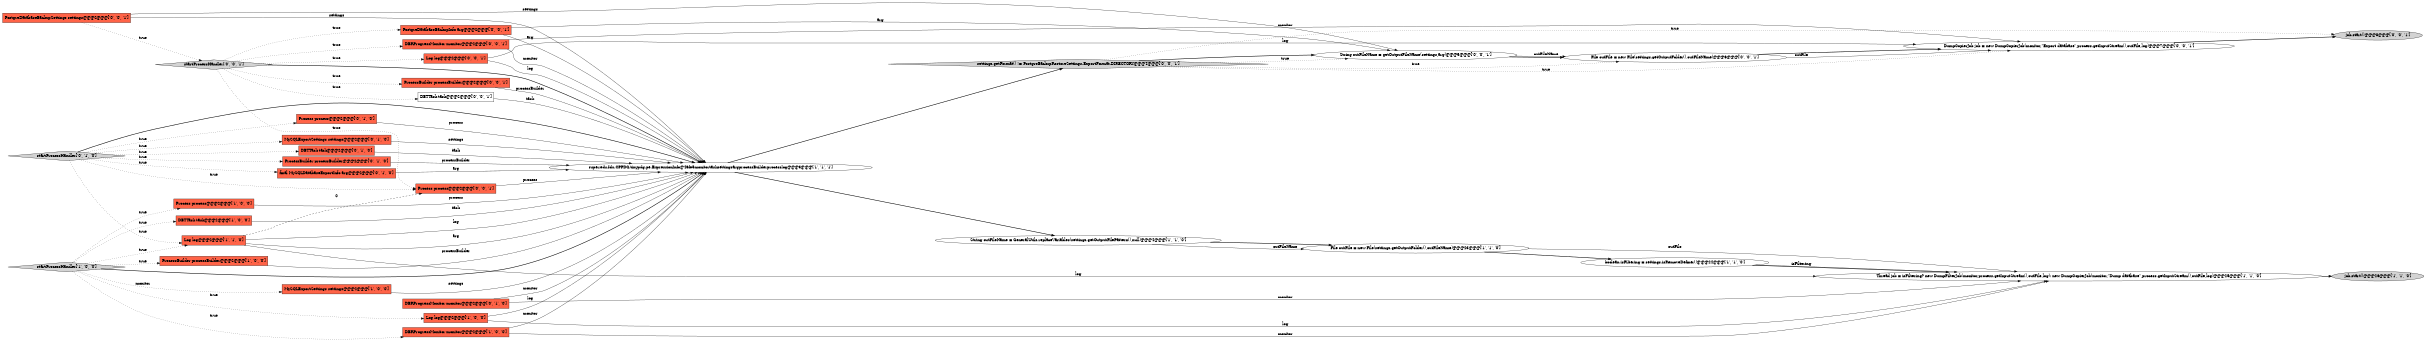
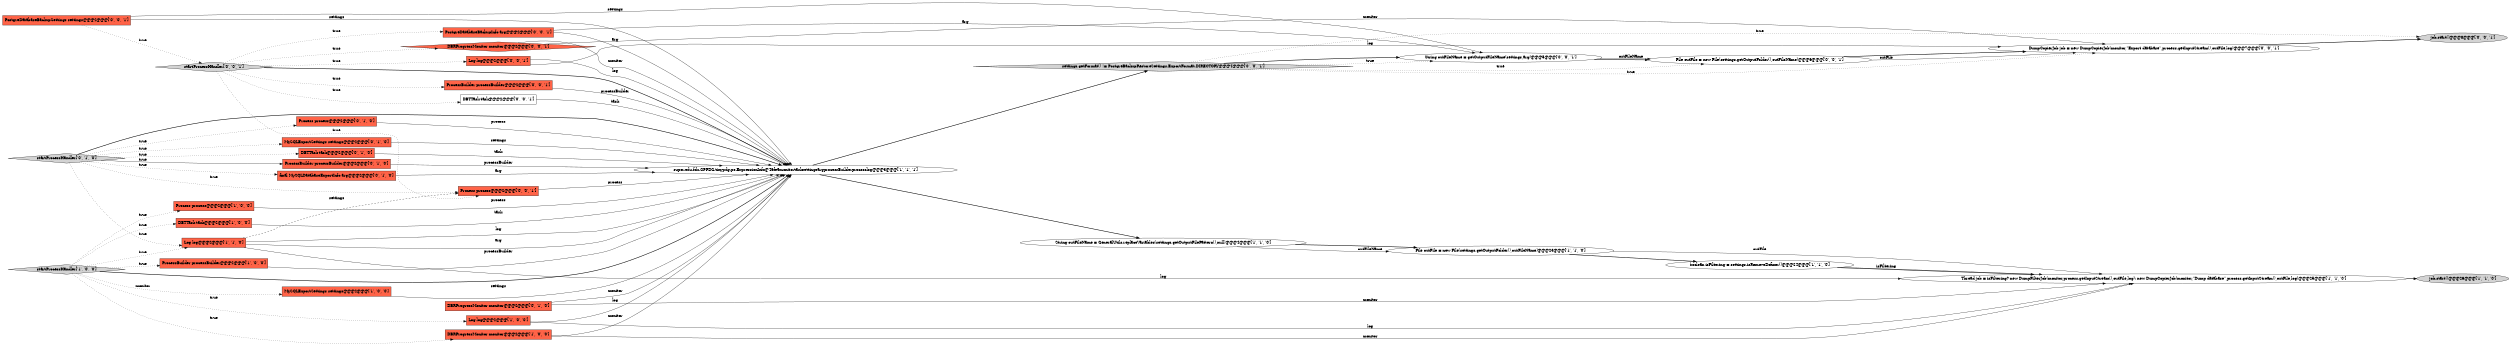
(456, 44) -> (498, 47)
(190, 161) -> (190, 163)
(337, 196) -> (337, 198)
